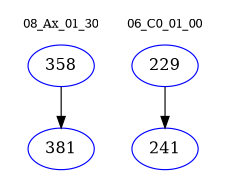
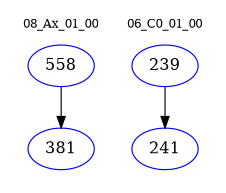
(61, 25) -> (61, 25)
(61, 66) -> (61, 66)
(165, 66) -> (165, 66)
